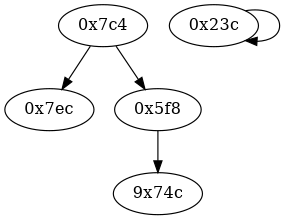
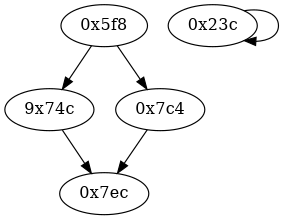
(127, 63) -> (129, 63)
none -> (74, 147)
